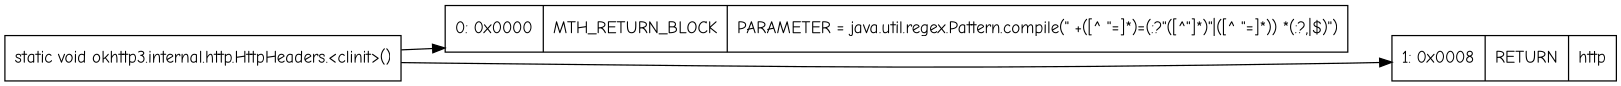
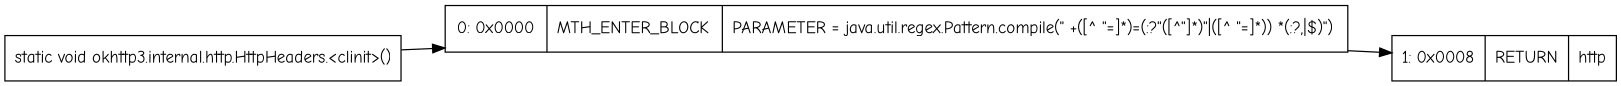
(635, 28) -> (633, 28)
(890, 67) -> (1364, 51)
